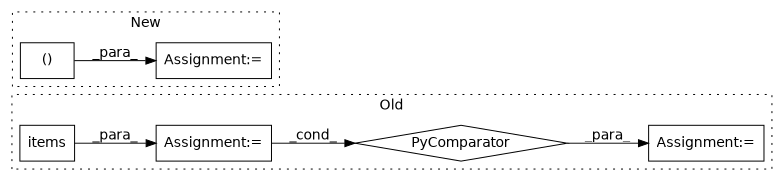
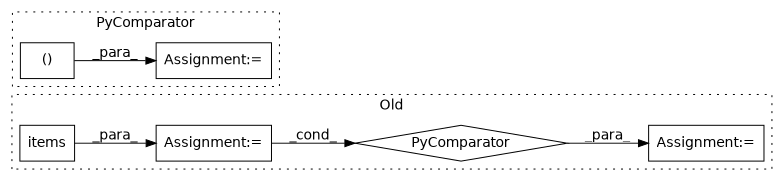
(146, 23) -> (146, 23)
